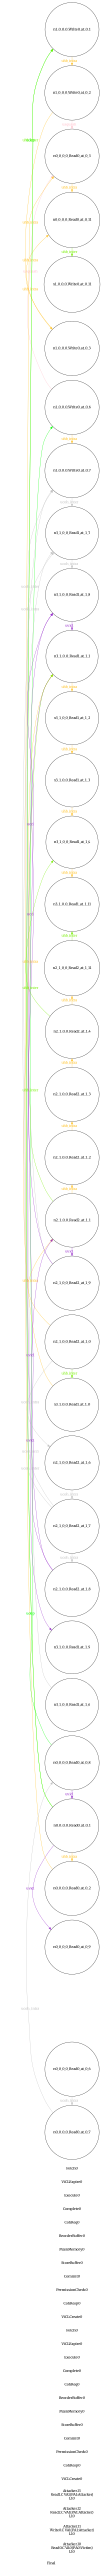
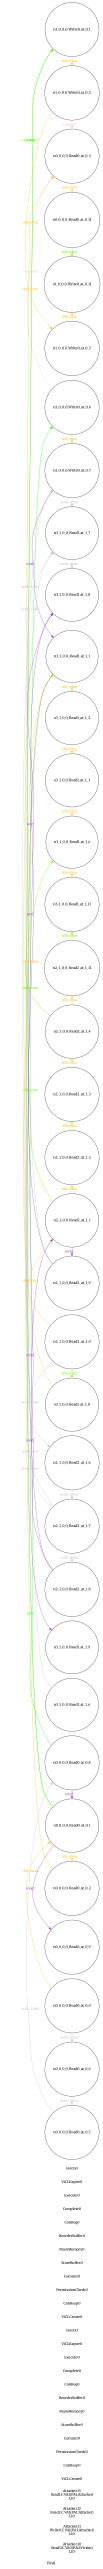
(27, 265) -> (72, 318)
(72, 625) -> (32, 559)
(30, 1614) -> (30, 1614)
none -> (72, 2006)
